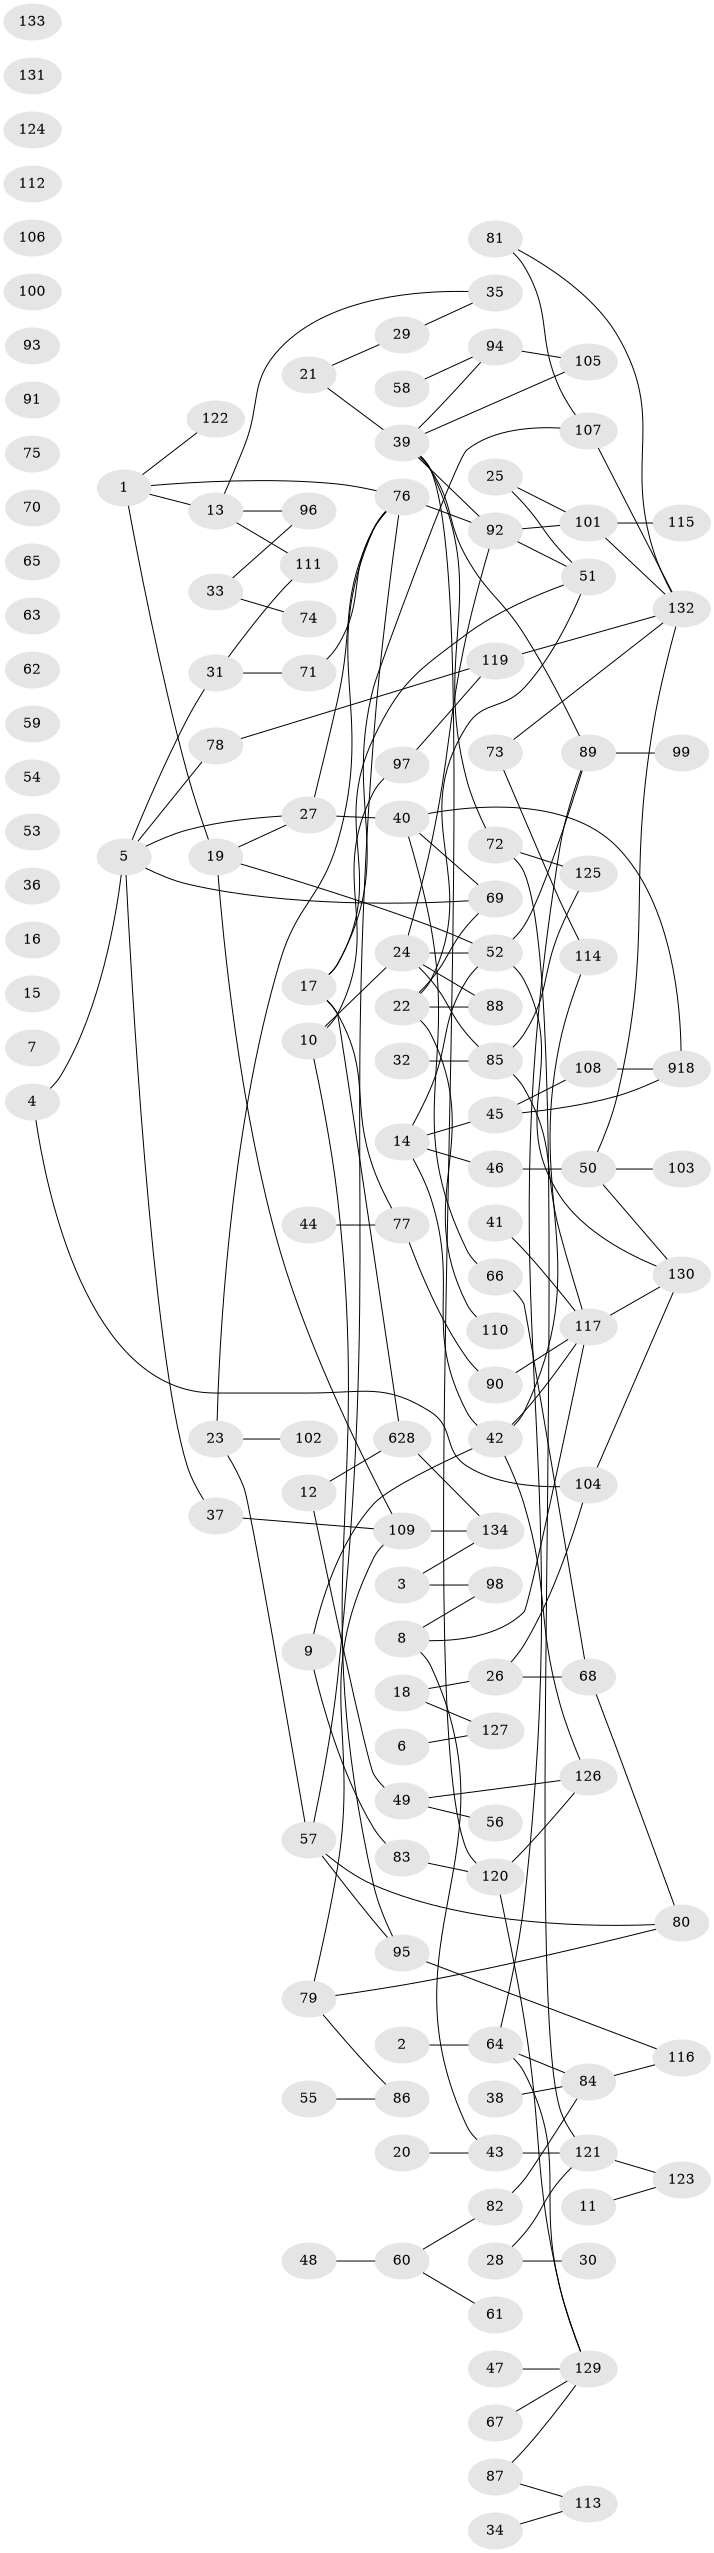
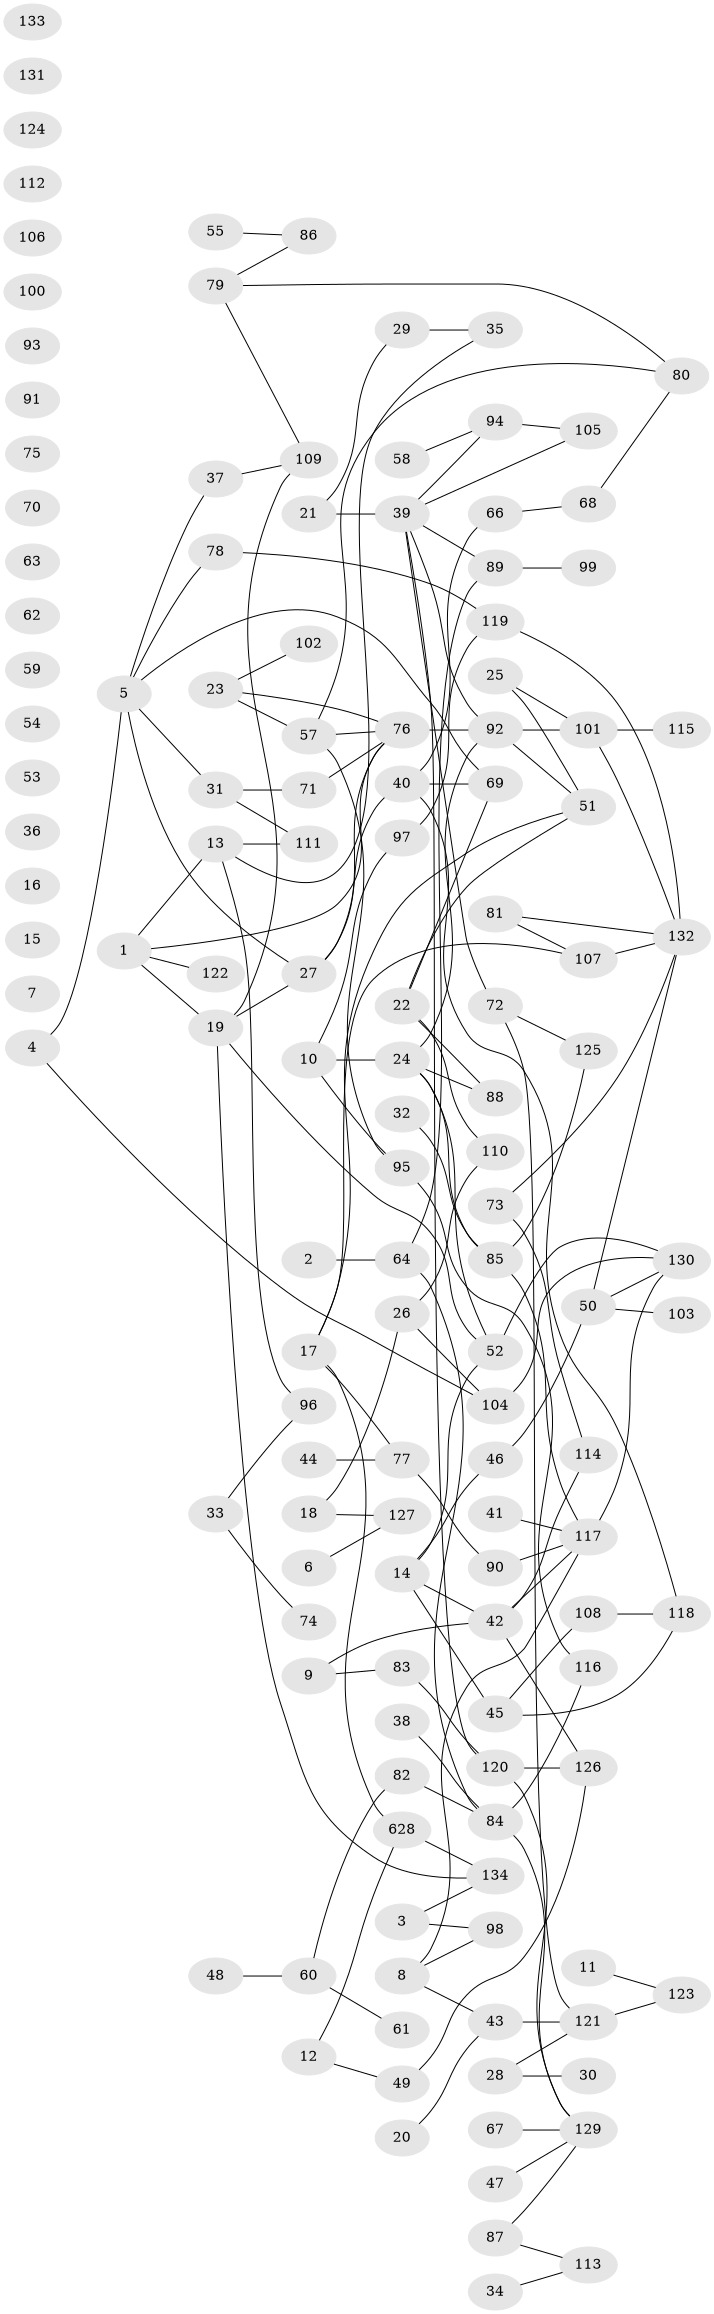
(33, 562) -> none
(544, 883) -> none
(682, 1069) -> (682, 1614)
(451, 1531) -> (249, 1516)
(533, 1677) -> (450, 1226)
(495, 1823) -> none
(550, 2180) -> (542, 1976)
